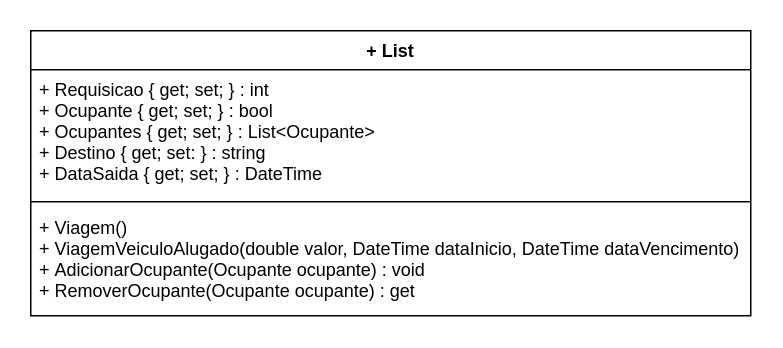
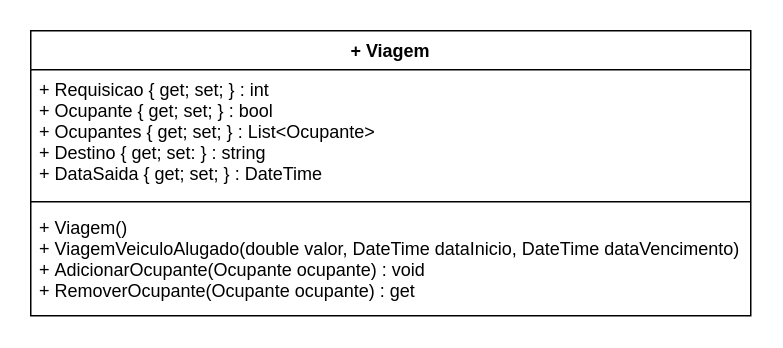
(390, 51) -> (390, 51)
